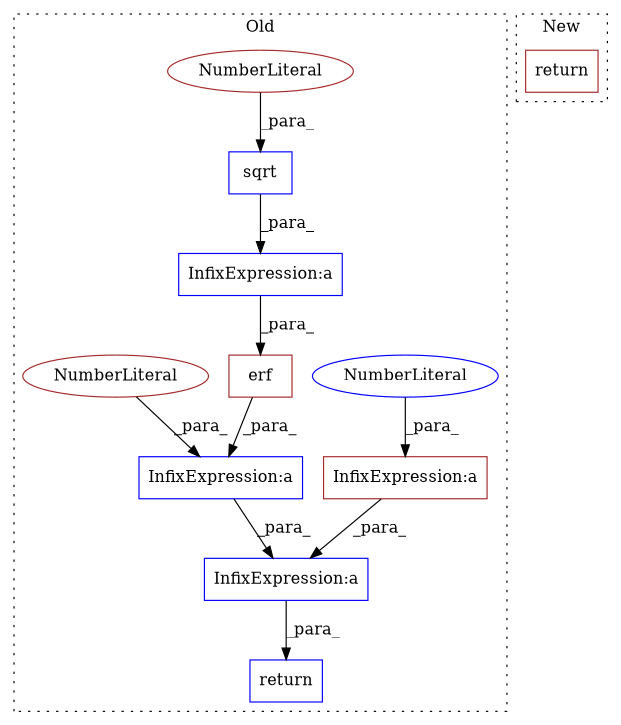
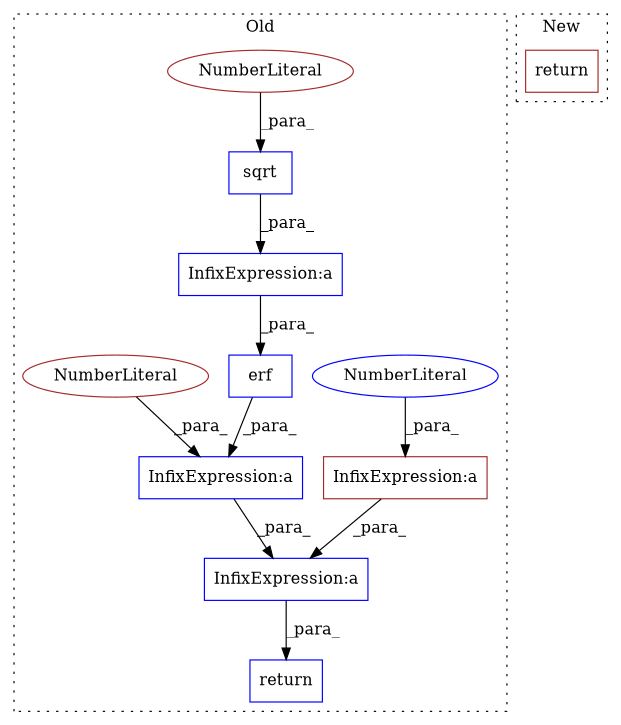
(260, 376) -> (260, 376)
